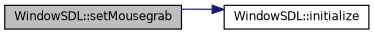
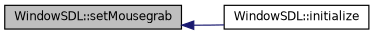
(197, 9) -> (209, 25)
